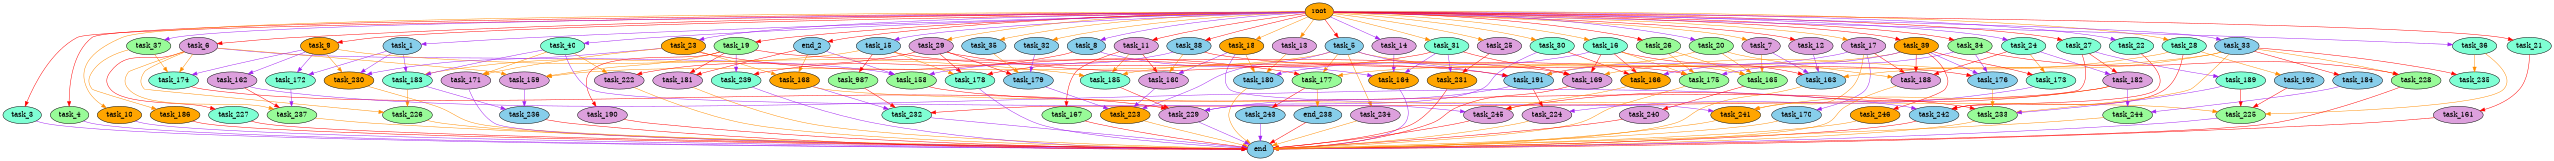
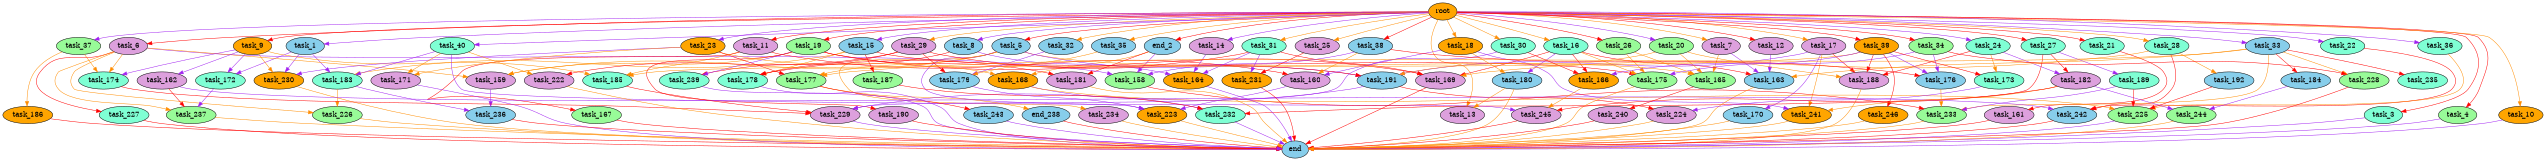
(2475, 61) -> none
(1278, 62) -> (1496, 94)
(853, 80) -> (878, 80)
